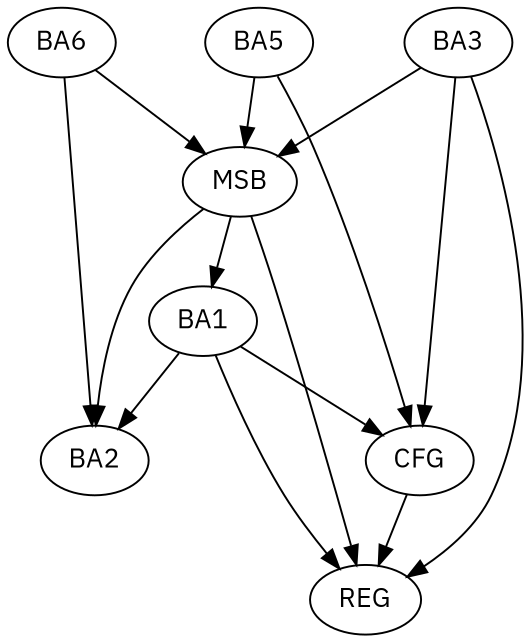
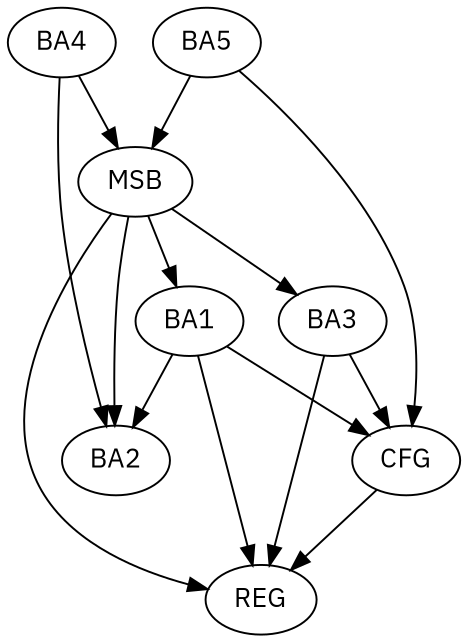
(62, 43) -> (62, 43)
(358, 107) -> (226, 246)
